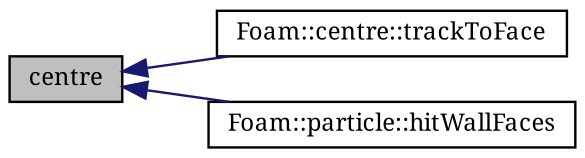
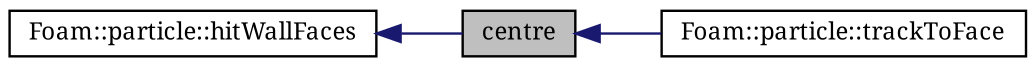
(392, 34) -> (844, 34)
(188, 96) -> (432, 34)
